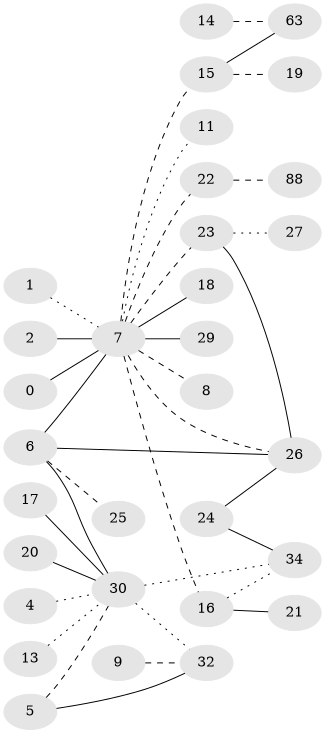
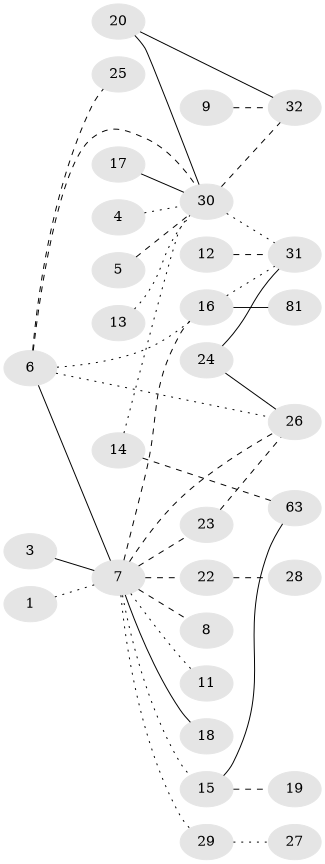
(295, 180) -> (295, 578)
(142, 200) -> (147, 689)
(251, 233) -> (251, 842)
none -> (207, 255)
none -> (153, 323)
(267, 338) -> (251, 473)
(30, 339) -> none
(163, 339) -> (142, 716)
none -> (128, 355)
(30, 392) -> (30, 551)
(162, 451) -> (168, 396)
(79, 516) -> (79, 155)
(295, 560) -> (295, 255)
(295, 613) -> (295, 307)
(163, 626) -> (251, 155)
(122, 696) -> (207, 65)
